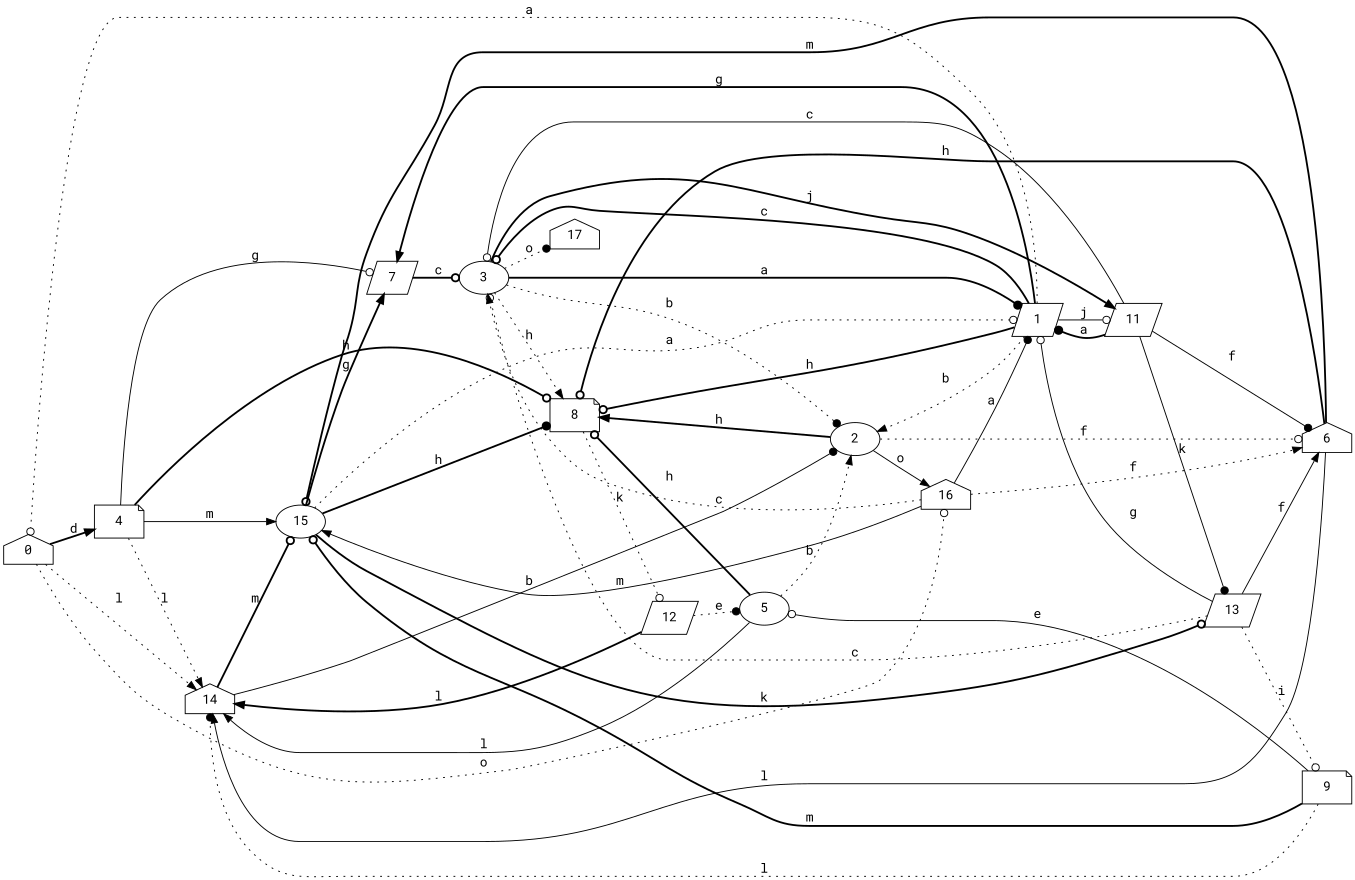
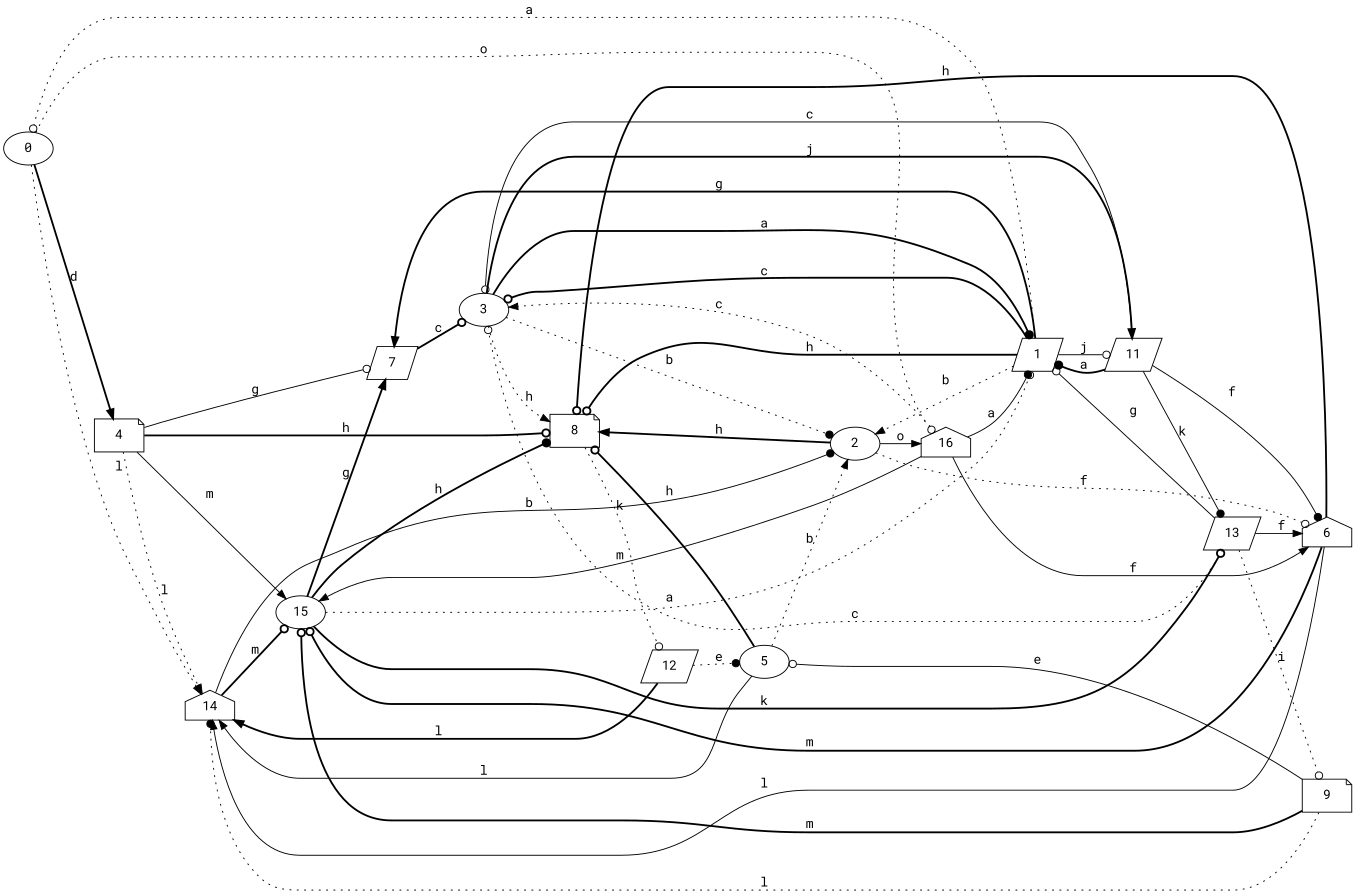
(575, 236) -> none
(1133, 478) -> (1102, 576)
(28, 551) -> (28, 148)
